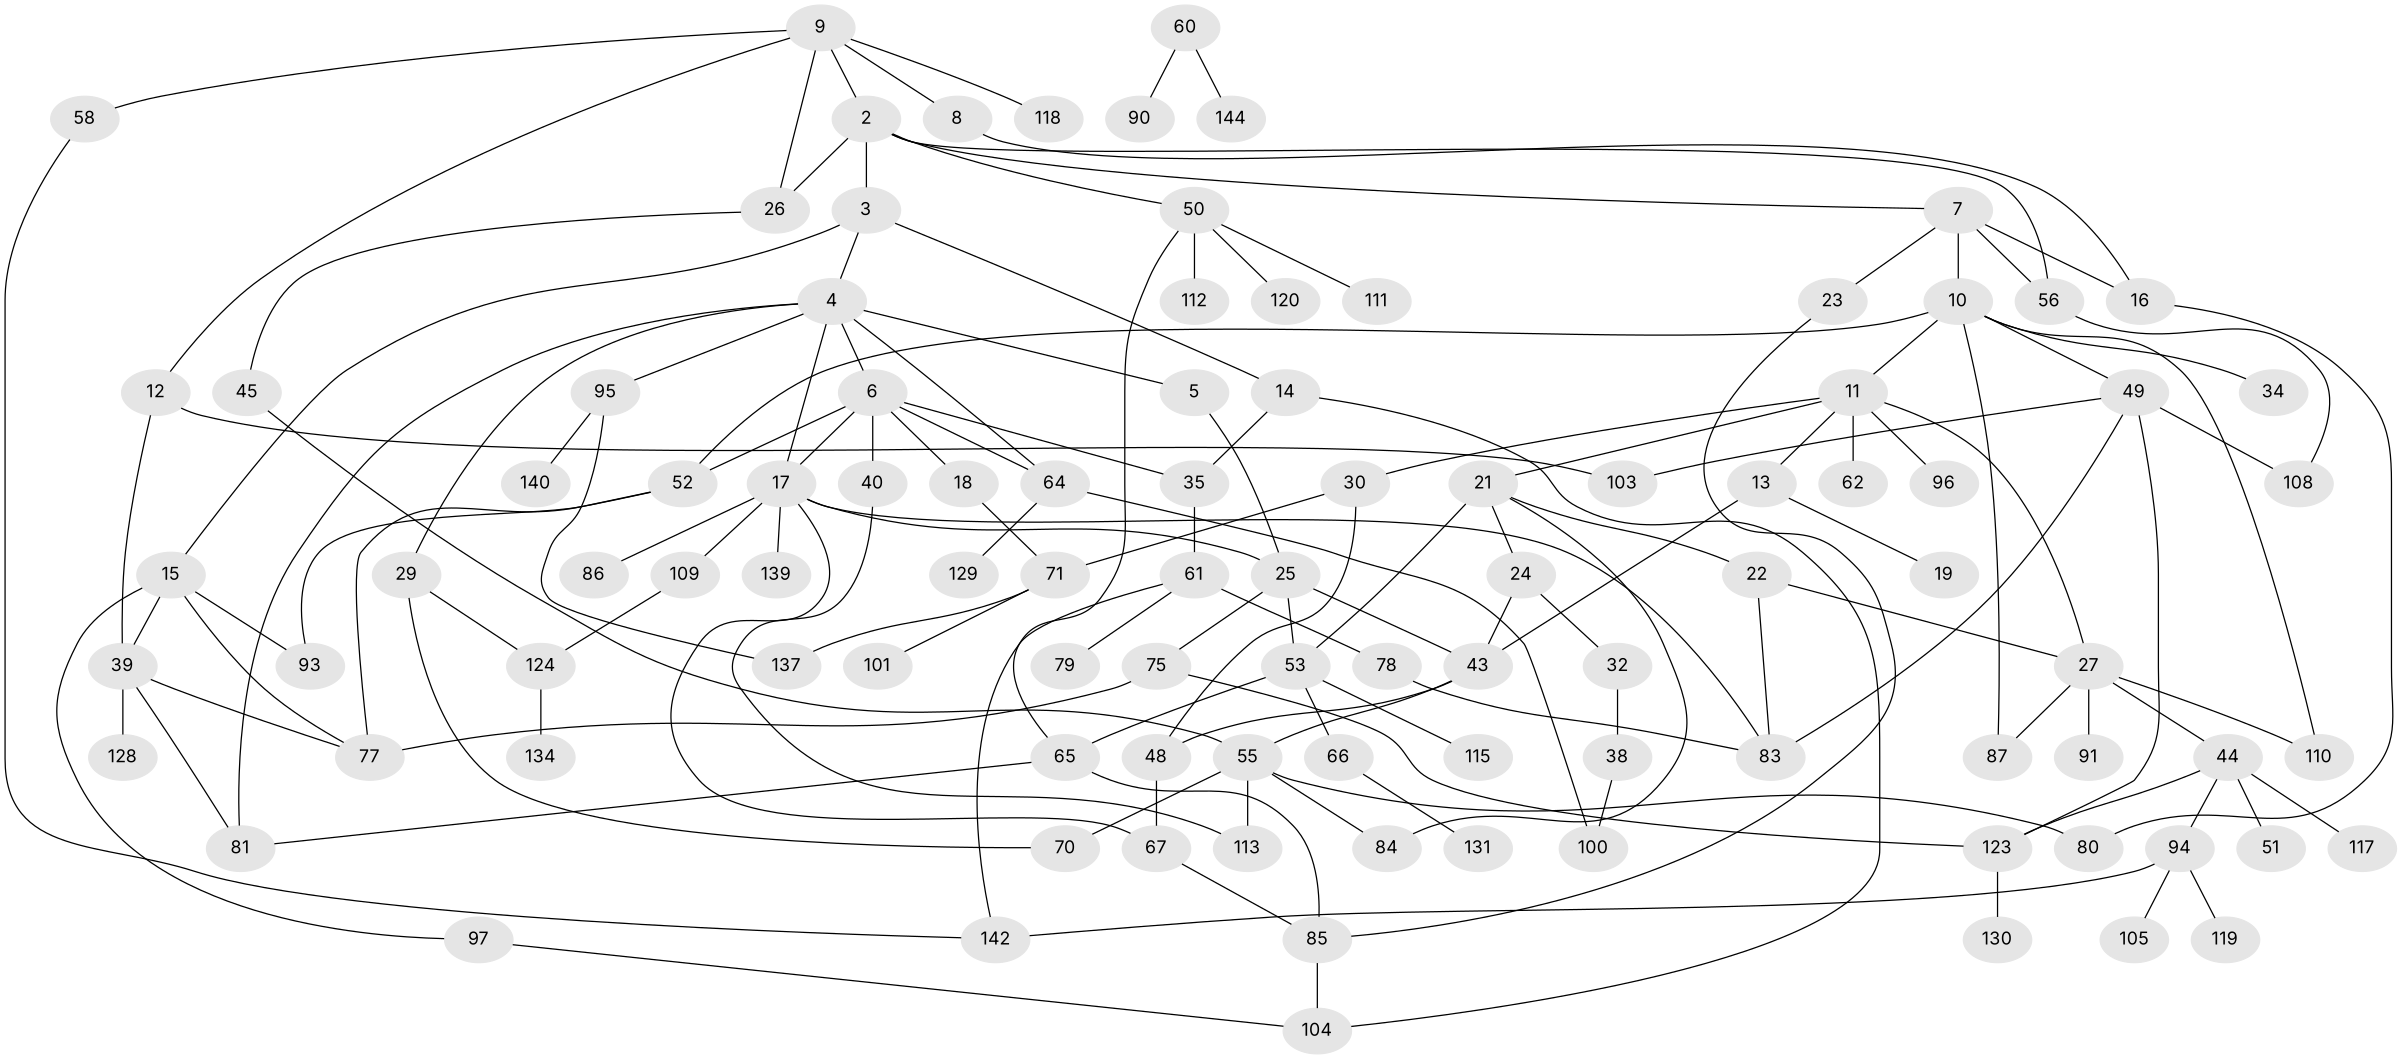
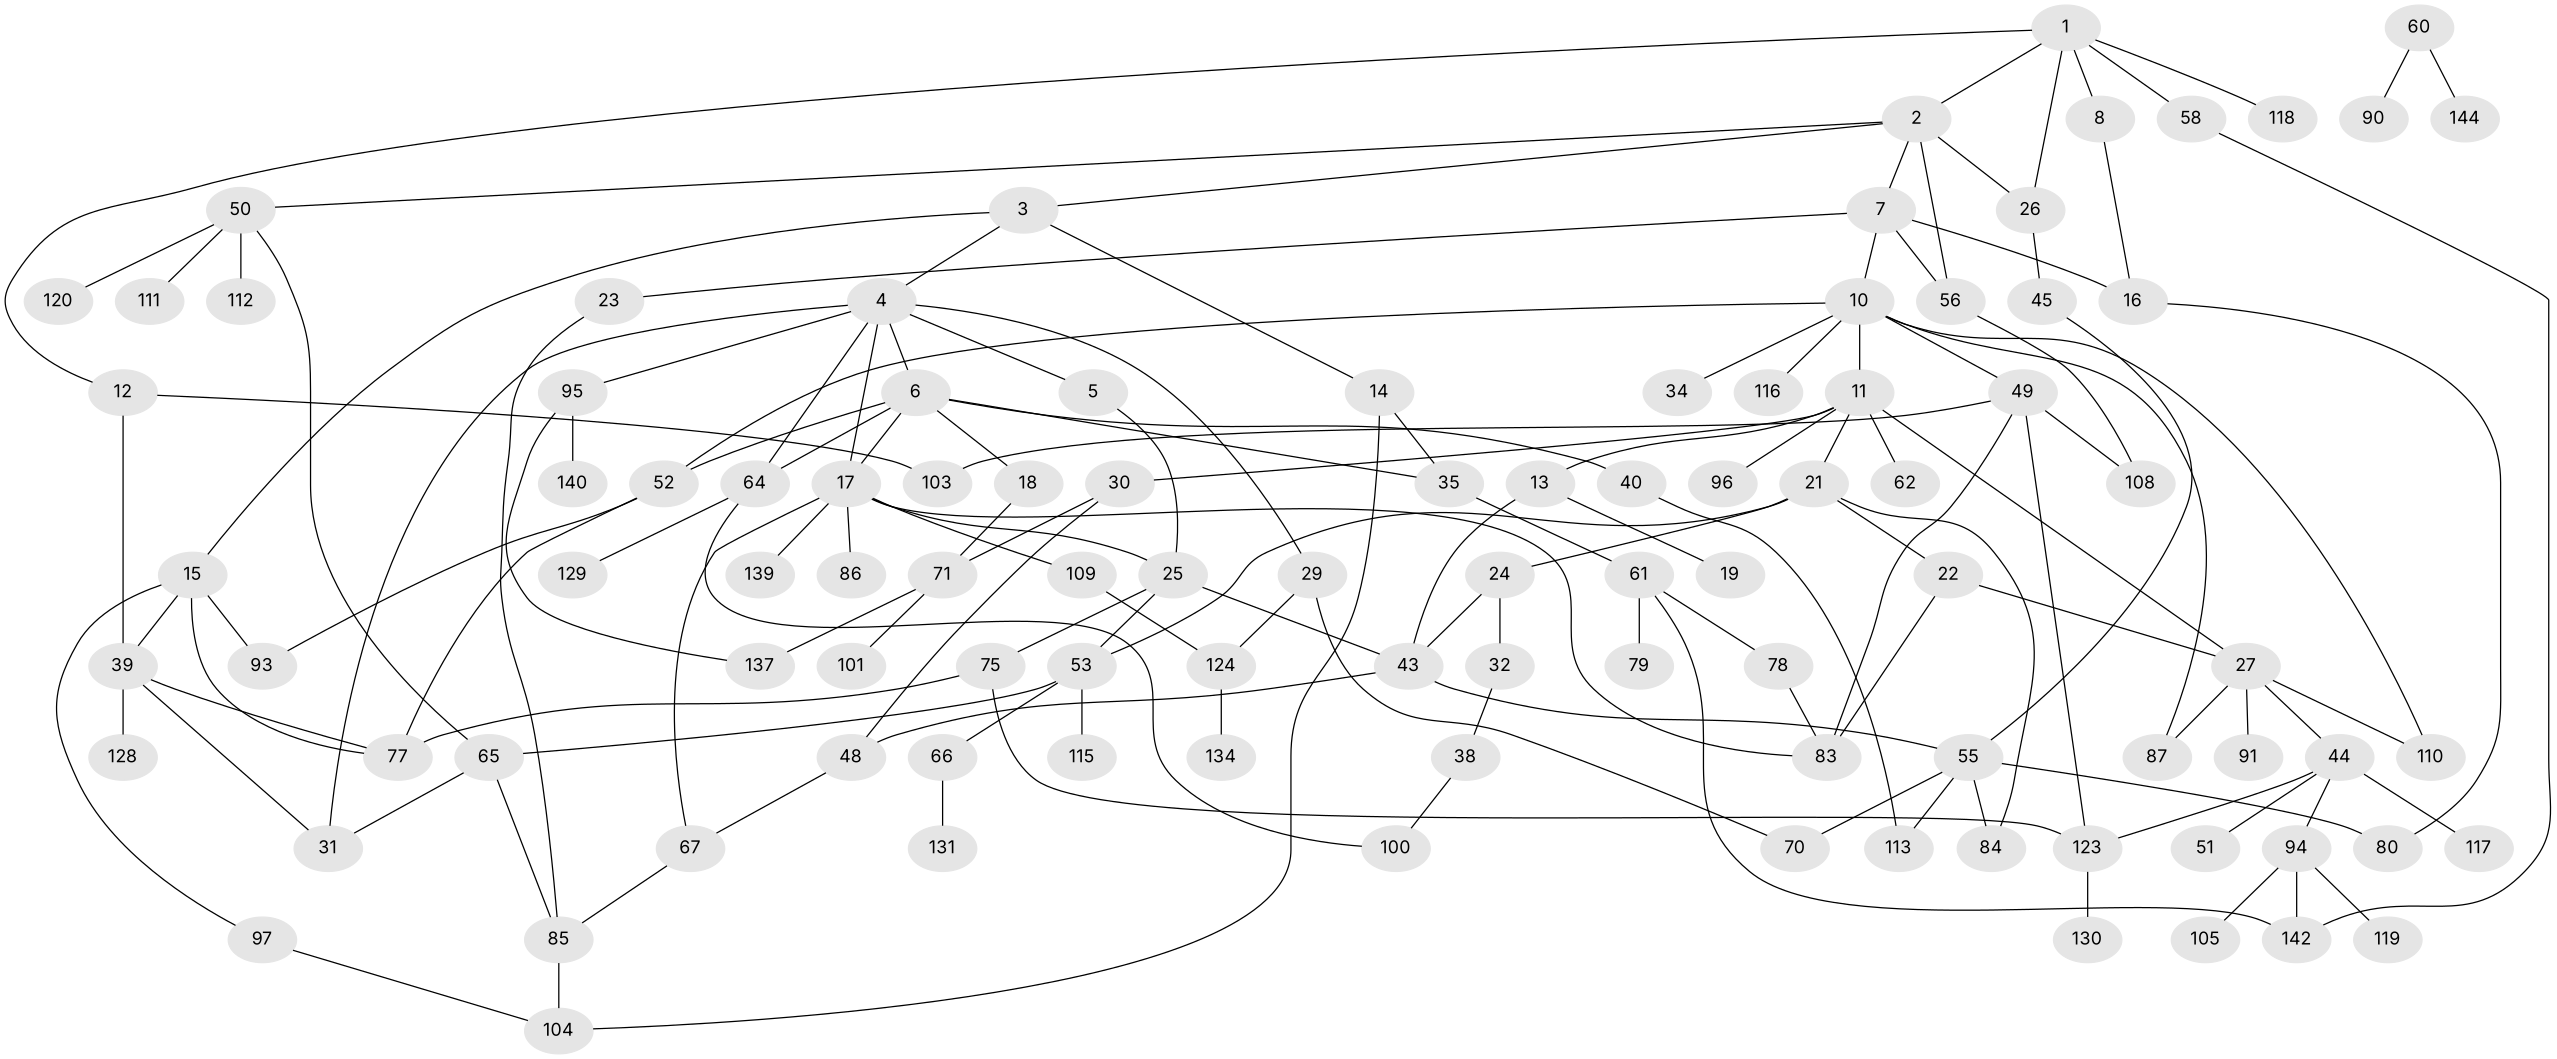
(821, 28) -> (2066, 28)
none -> (1769, 393)
(241, 849) -> (328, 849)
